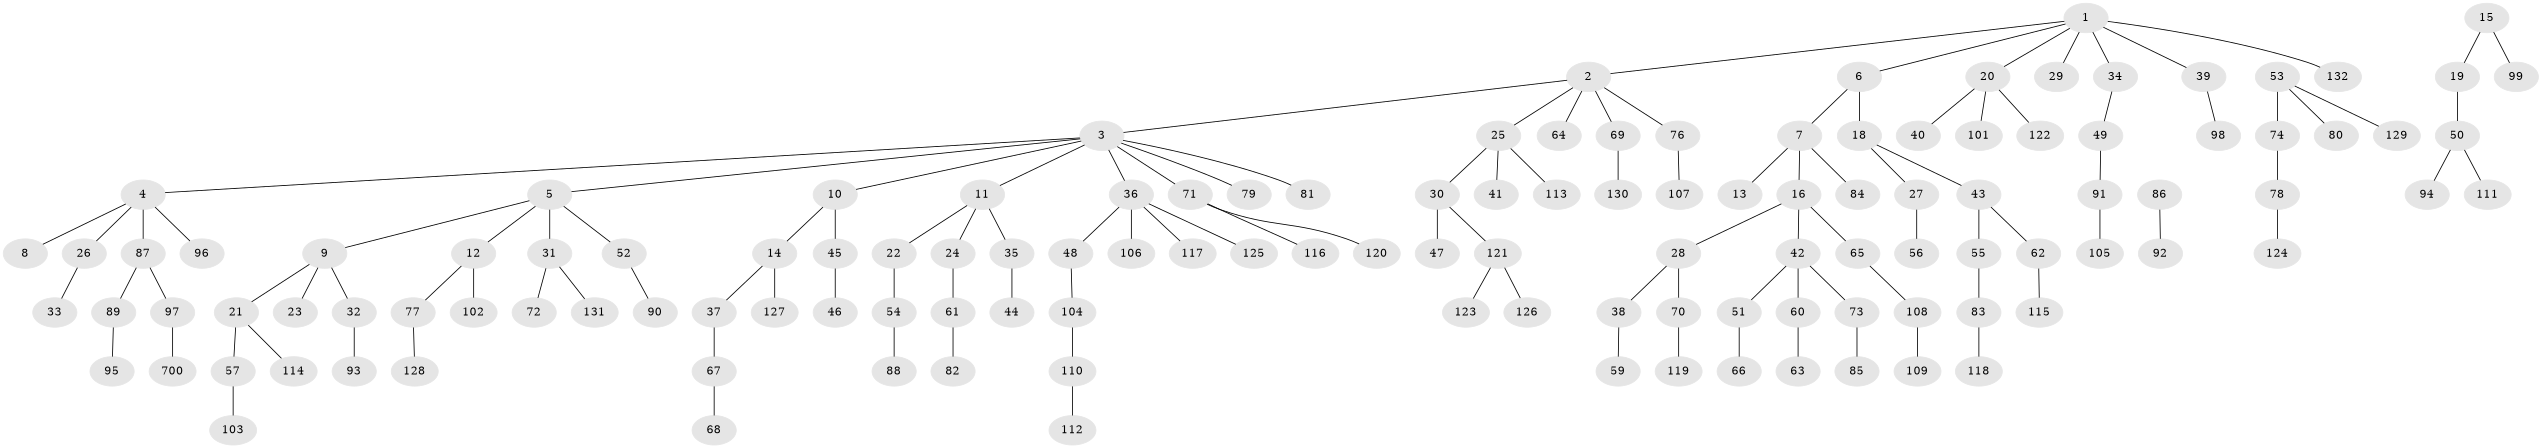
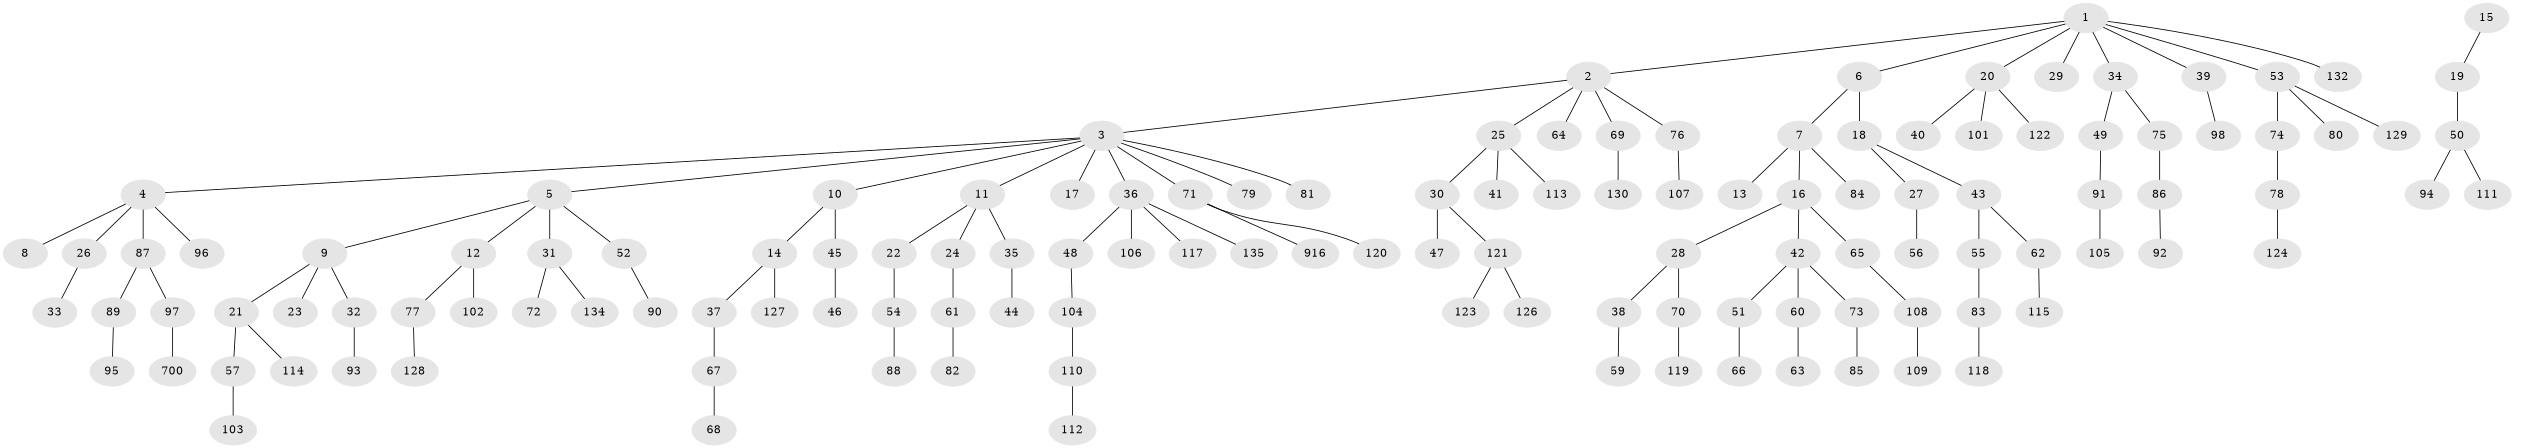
none -> (2182, 47)
(2516, 77) -> none
none -> (2160, 136)
none -> (1072, 195)
(1254, 254) -> (1254, 254)
(1315, 254) -> (1315, 254)
(595, 312) -> (595, 312)
